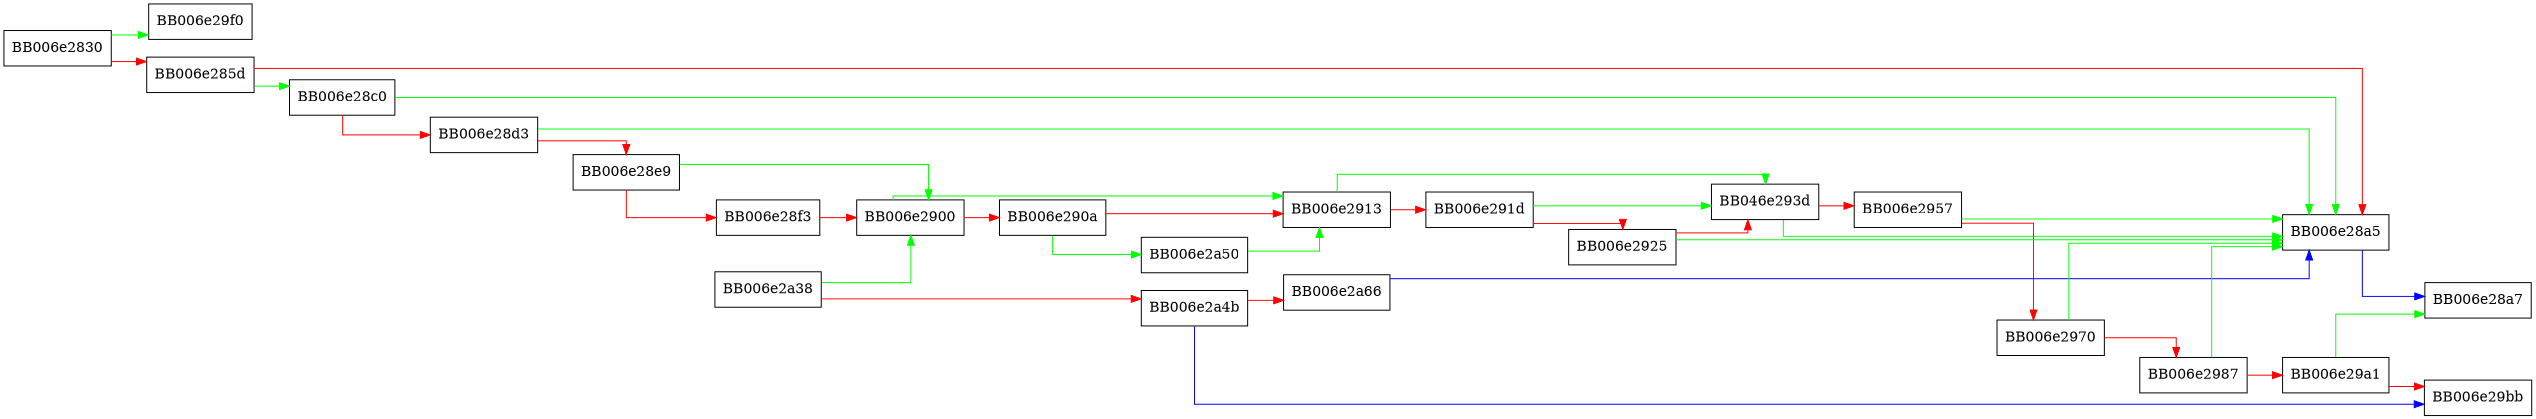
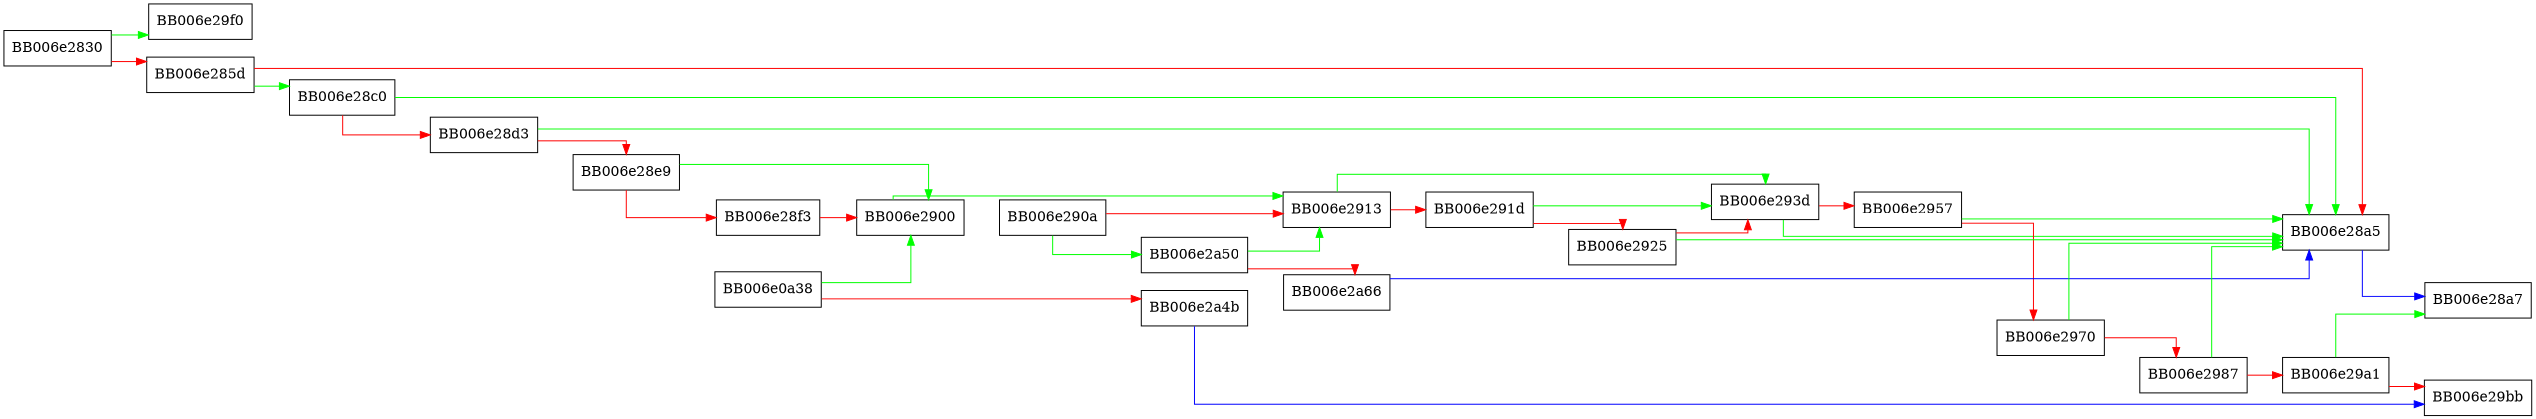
(1765, 202) -> (1765, 202)
(977, 218) -> none
(768, 290) -> (768, 290)
(1261, 300) -> (1302, 269)
